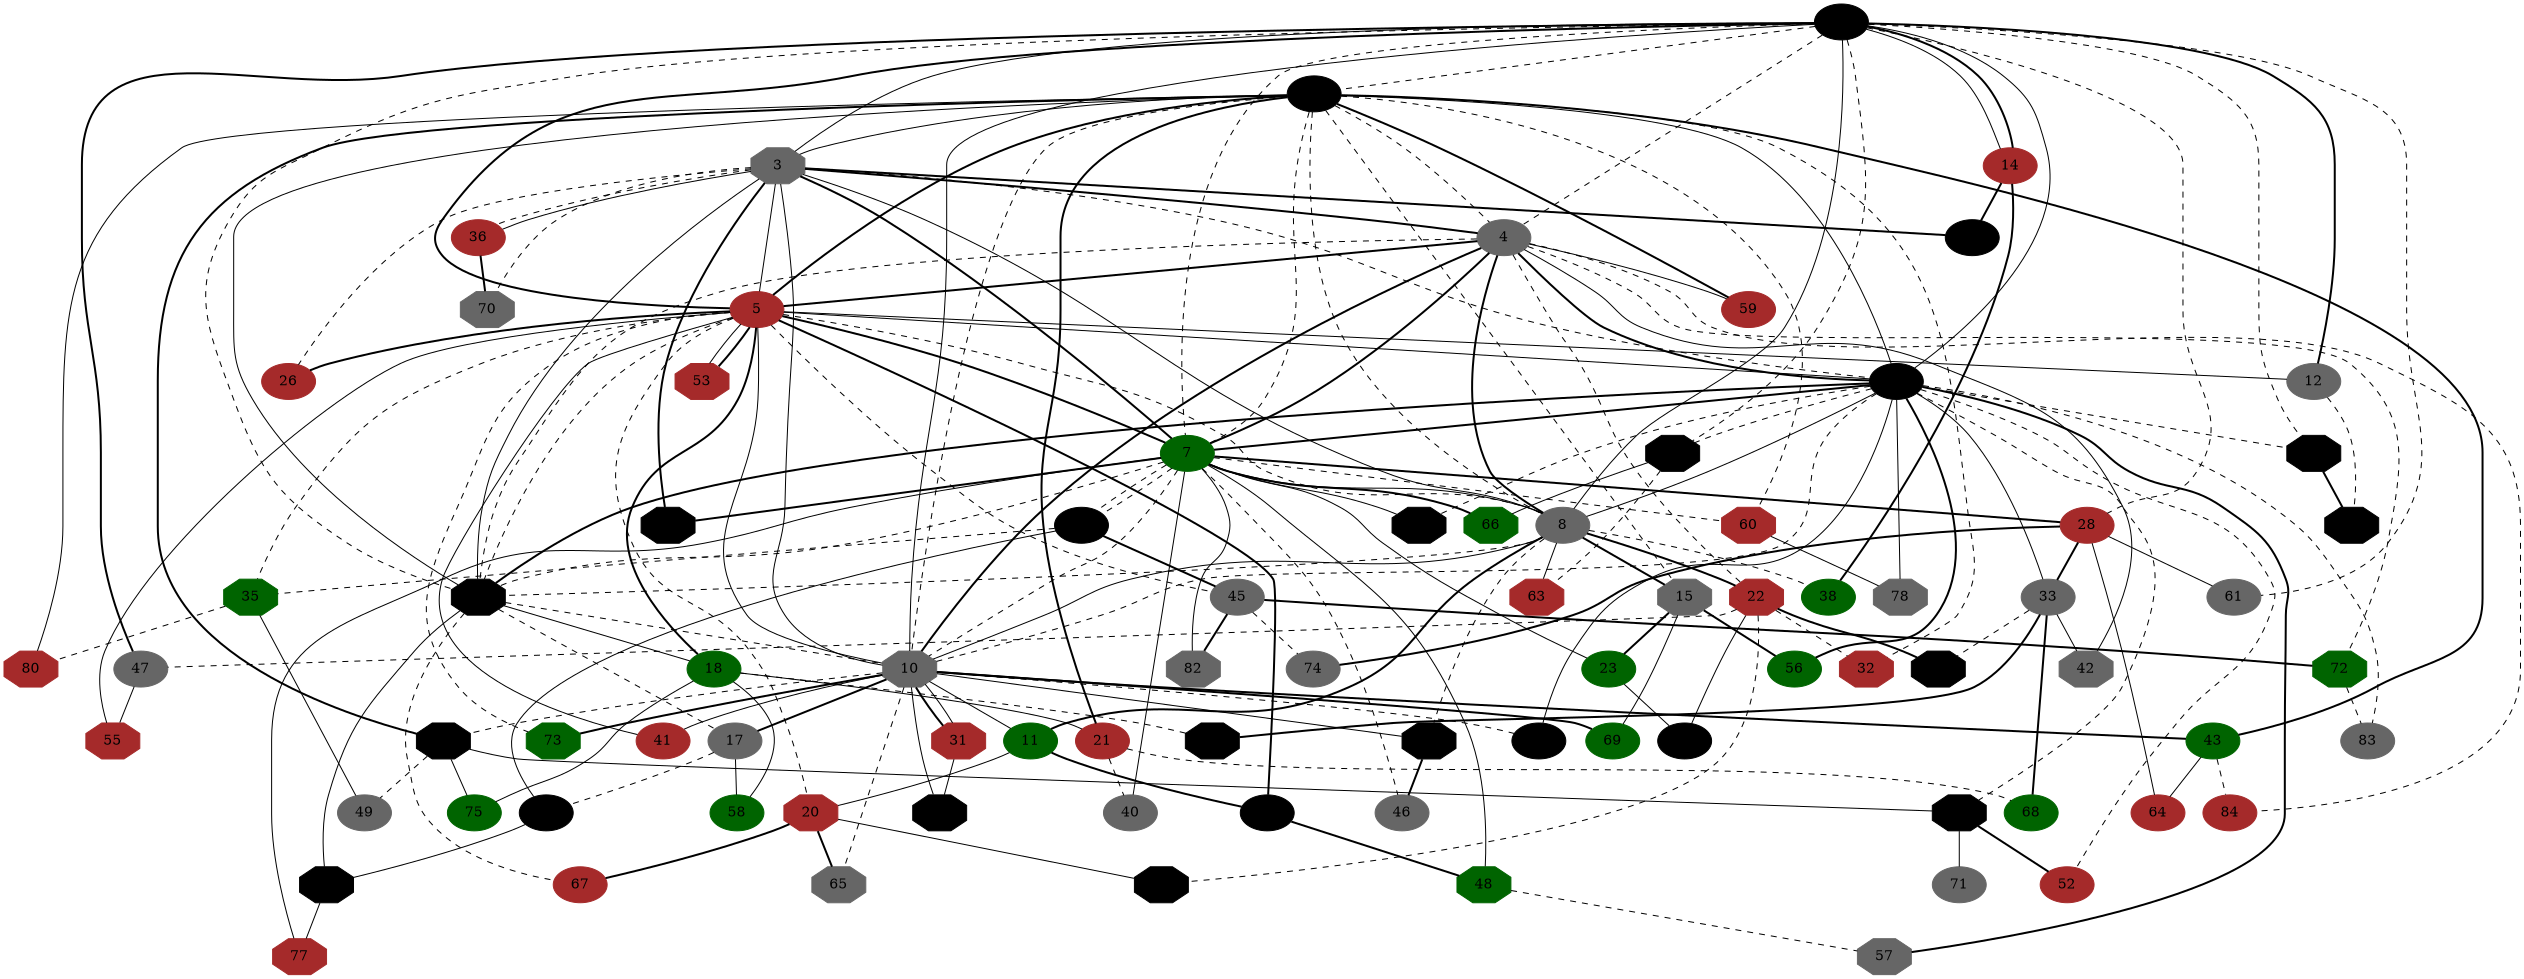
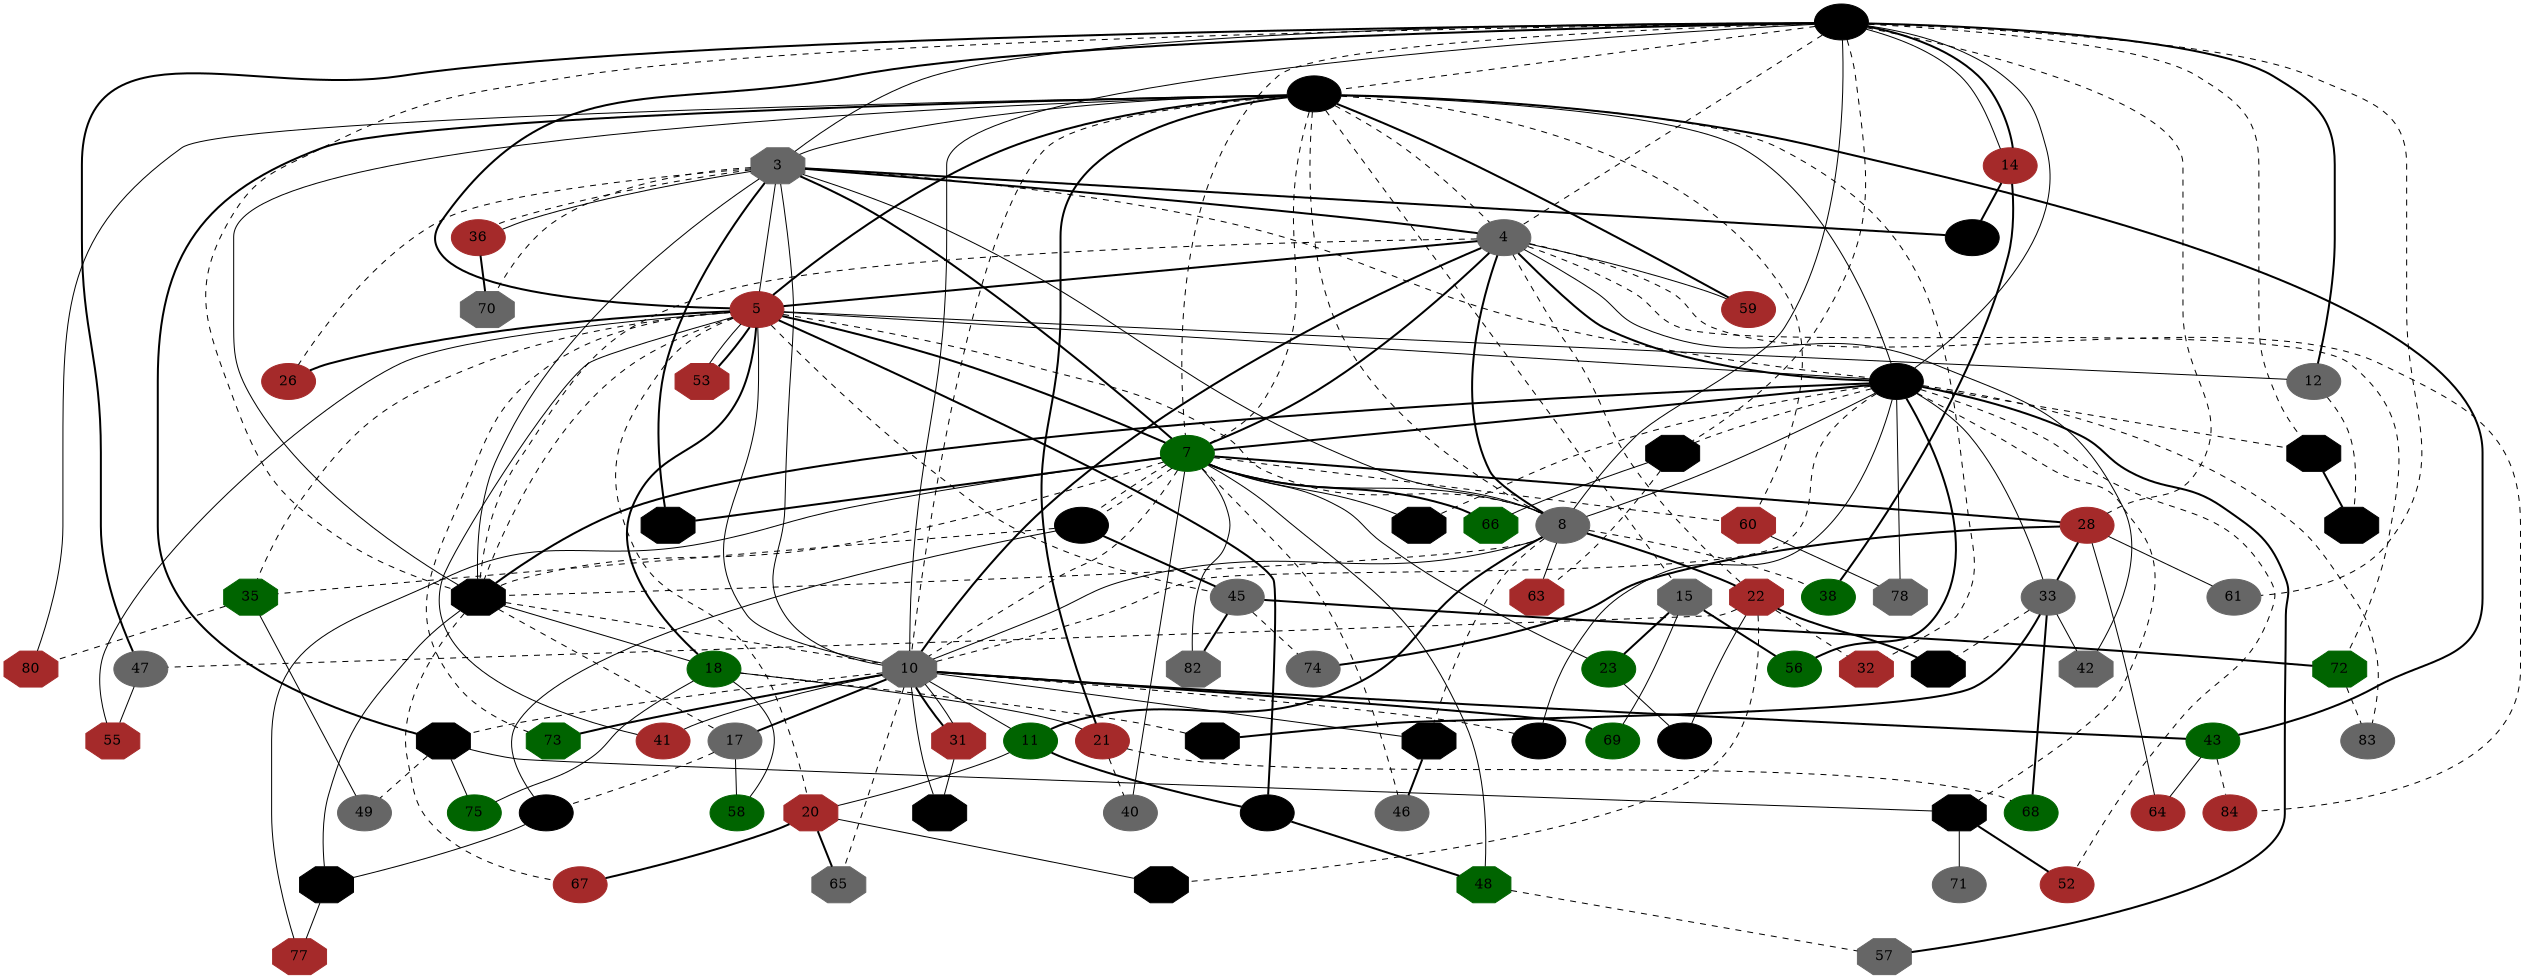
(1622, 560) -> none
